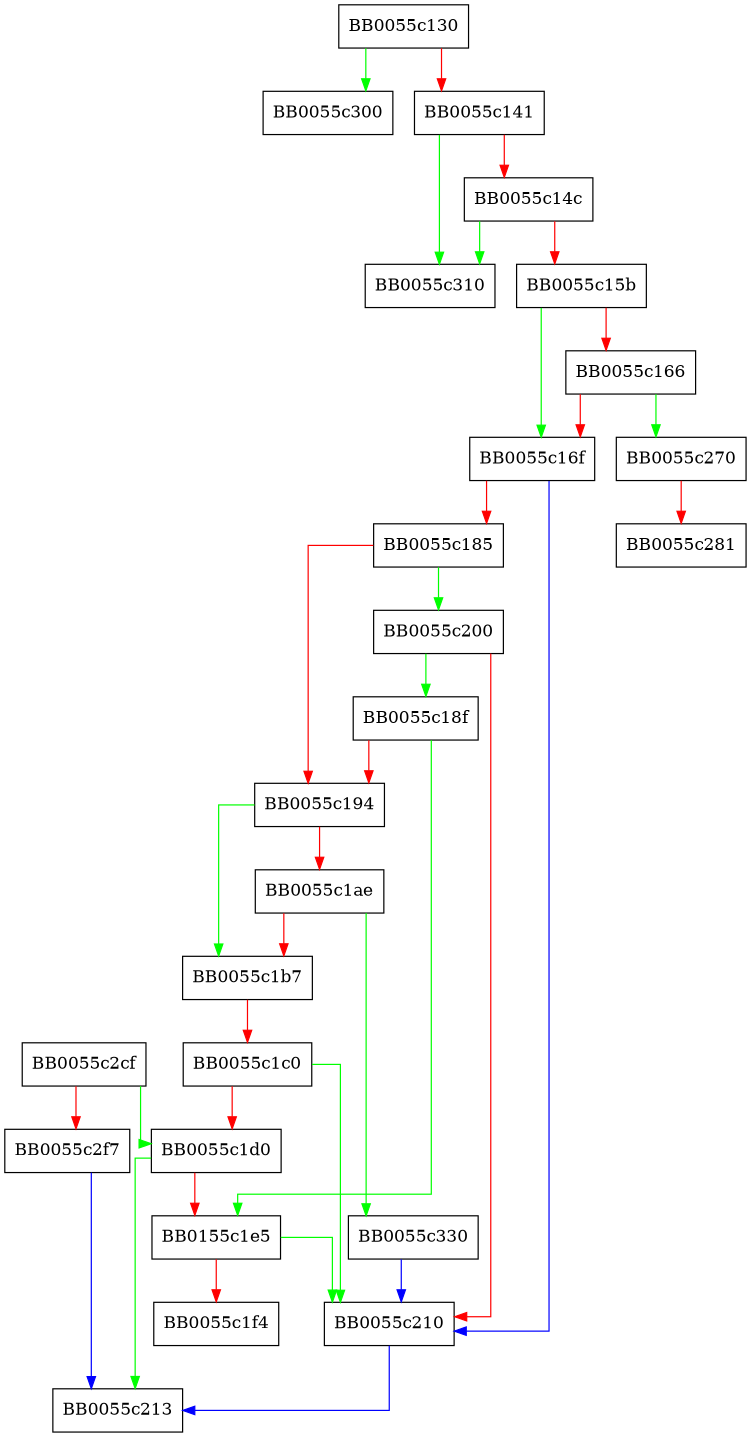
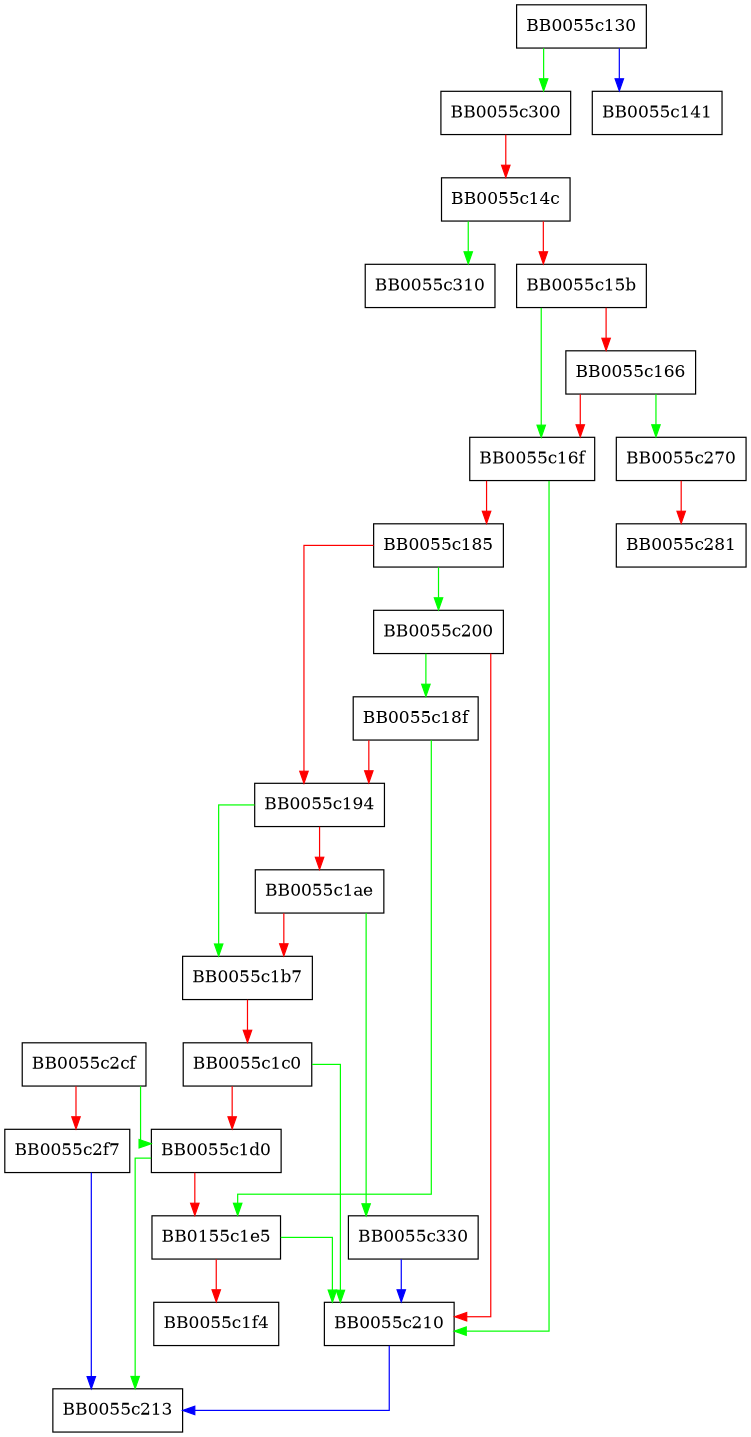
(442, 64) -> (619, 64)
(504, 150) -> (506, 150)
(439, 193) -> none
(549, 947) -> (549, 947)
